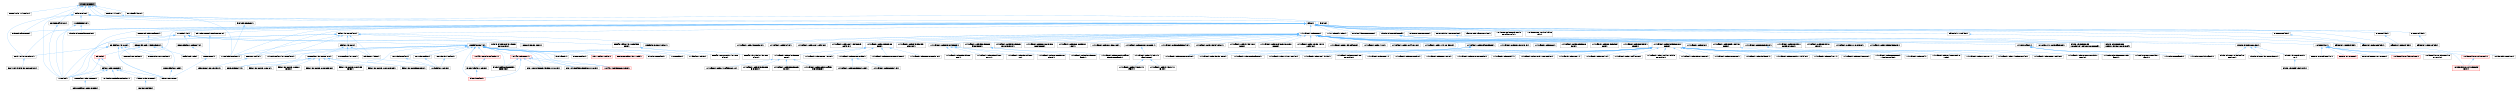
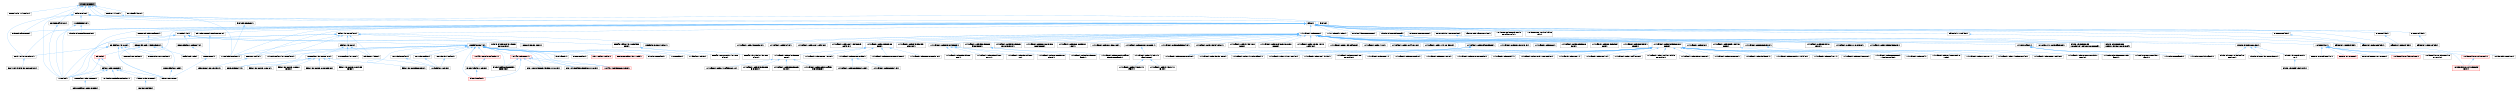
(1789, 45) -> none
(1248, 57) -> (1248, 57)
(382, 68) -> none
